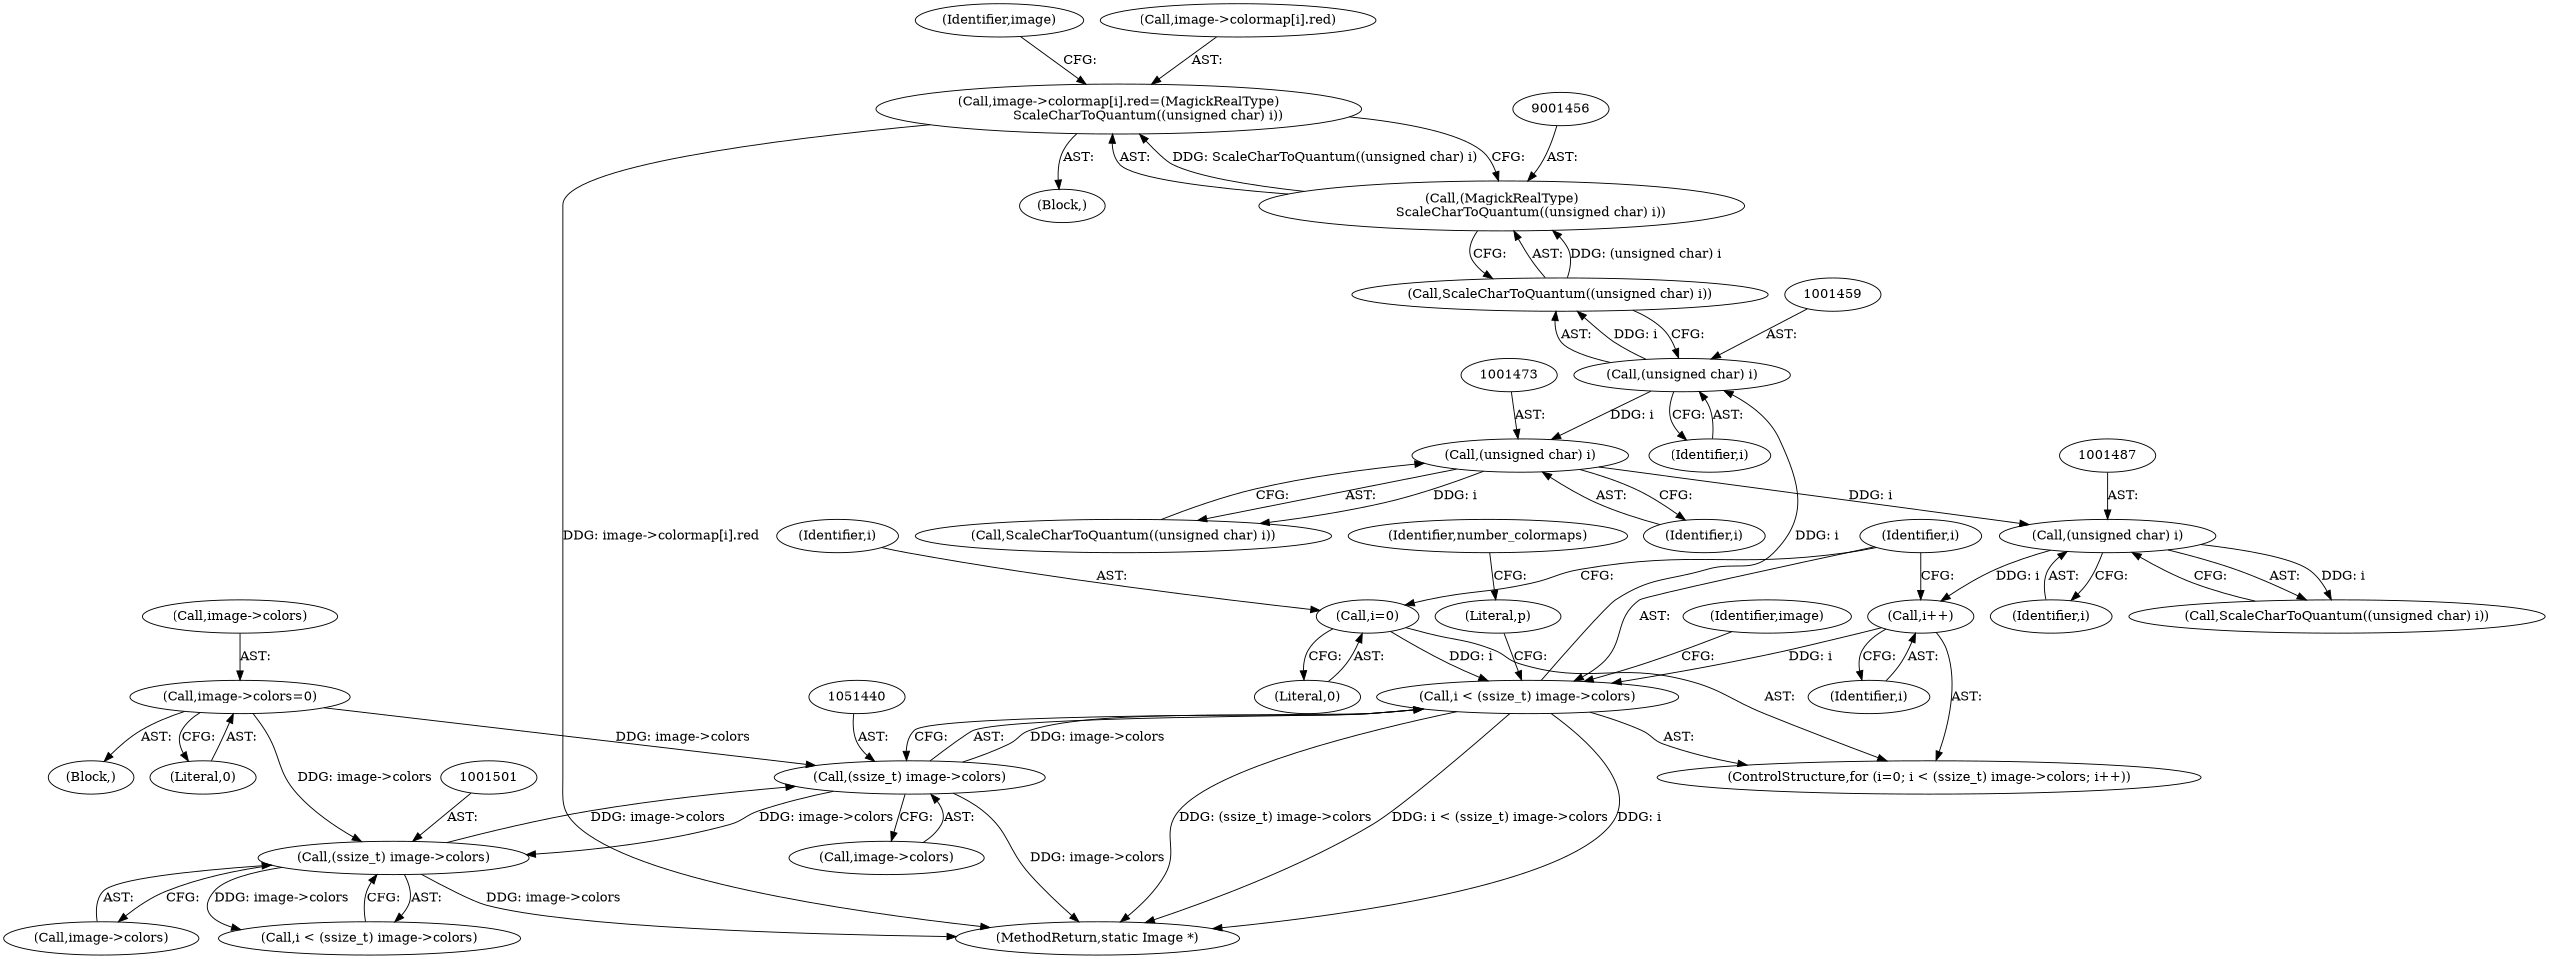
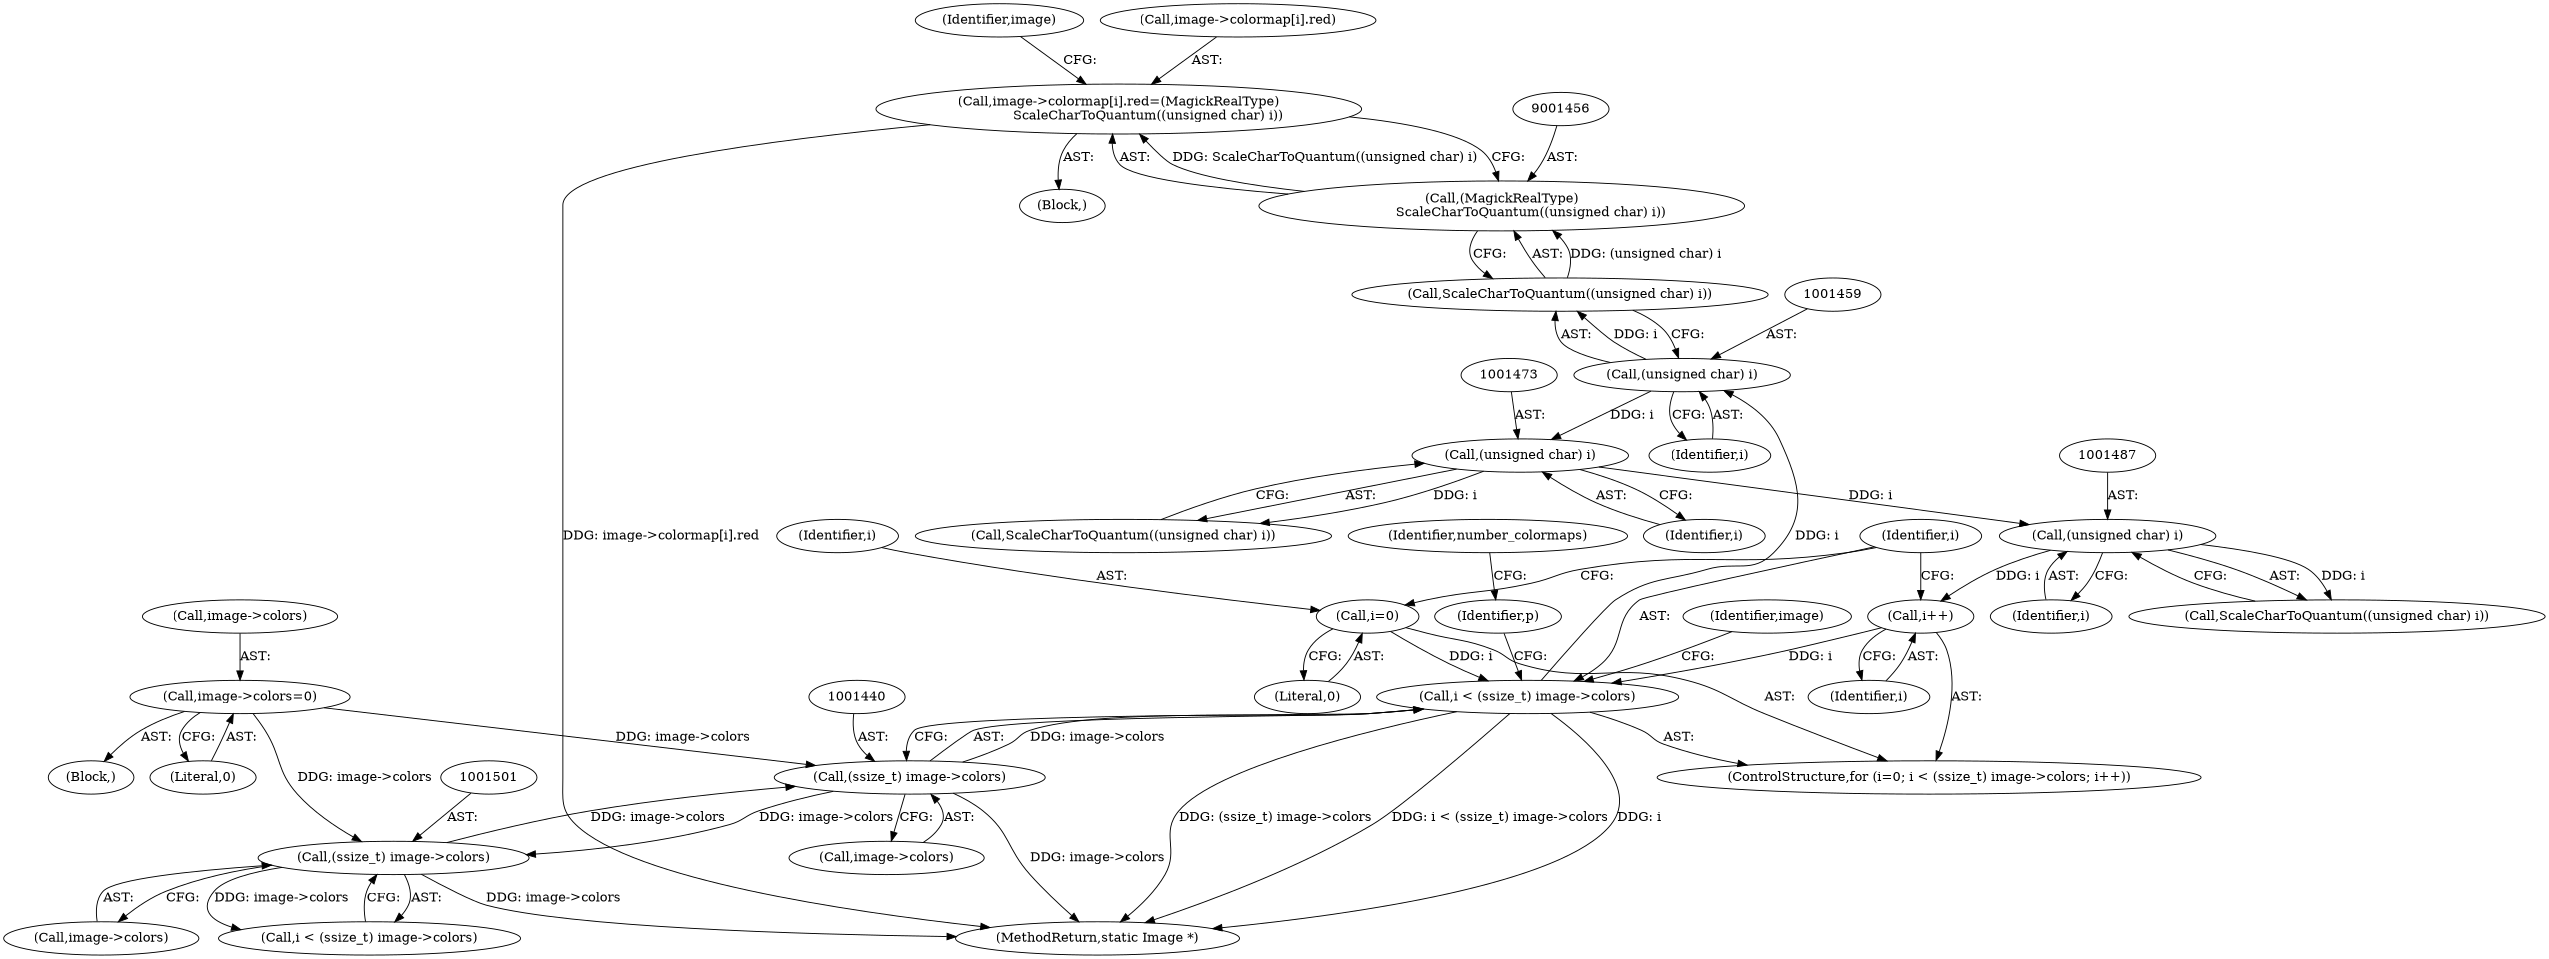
(1498, 617) -> (1498, 617)
(857, 697) -> (857, 697)
